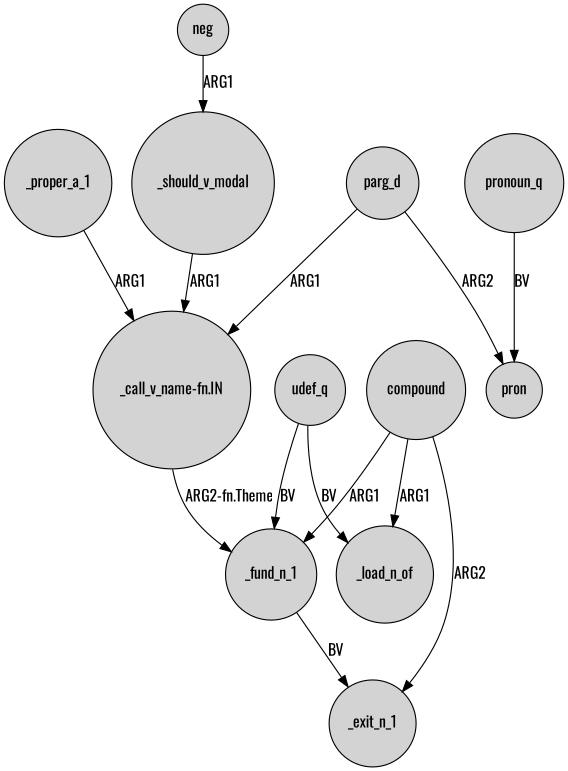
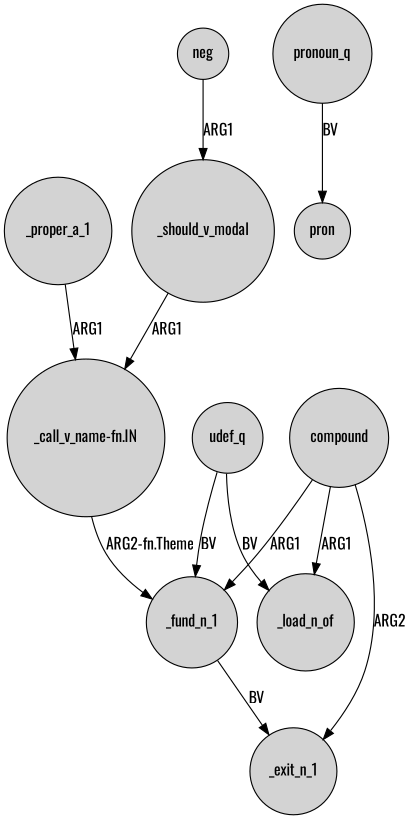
(383, 183) -> none
